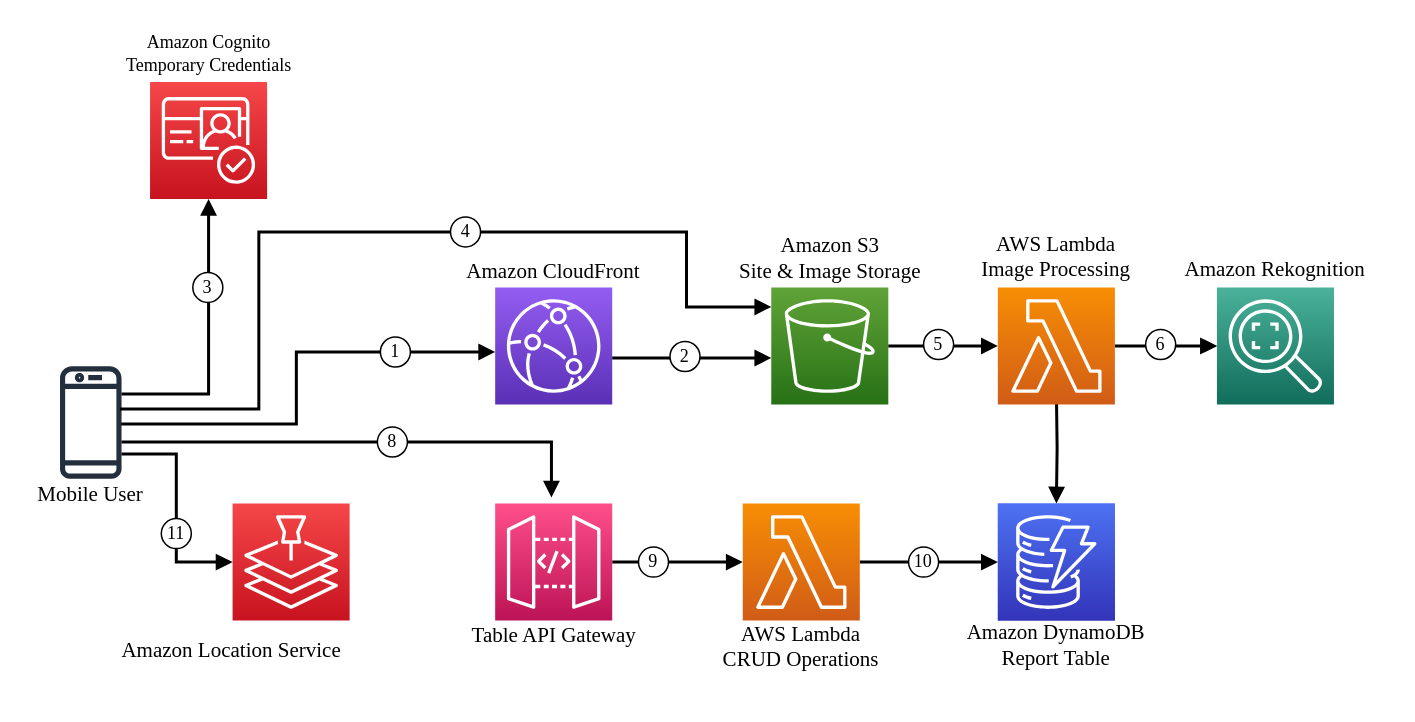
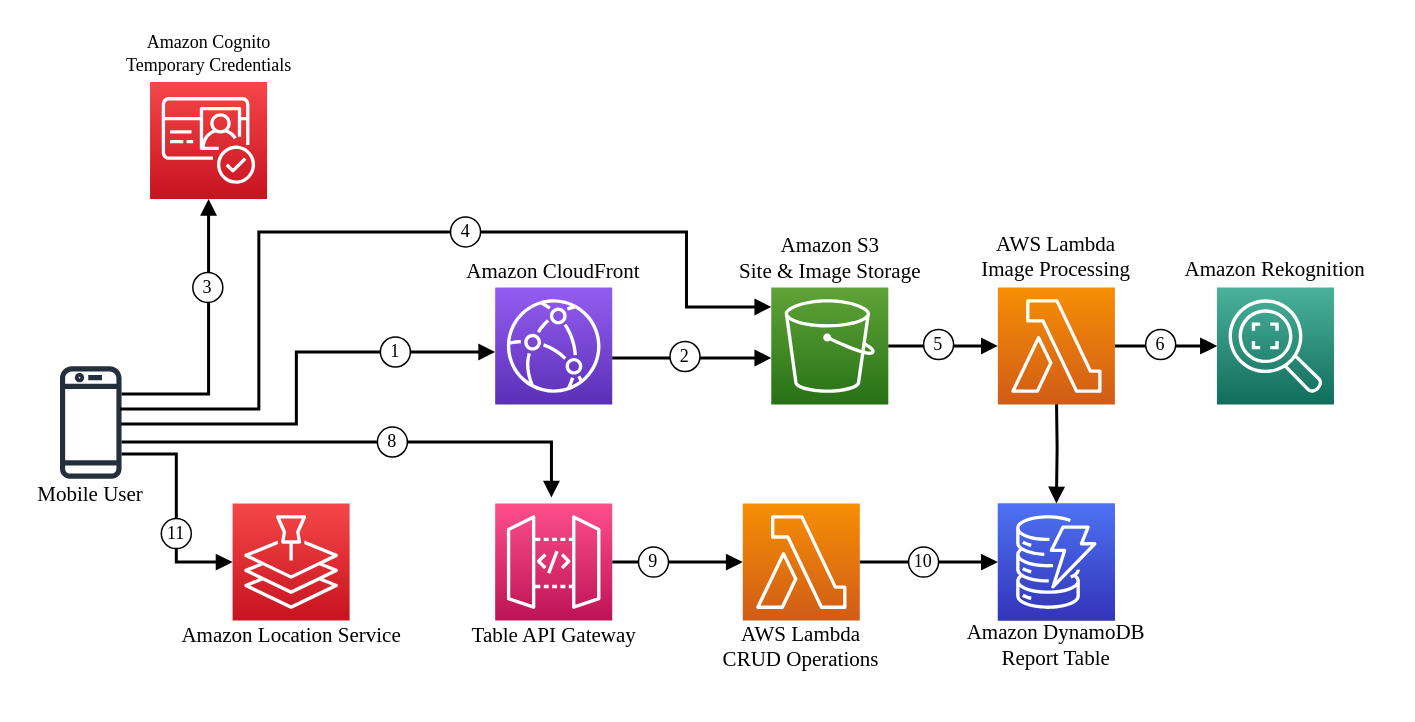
(231, 652) -> (291, 637)
